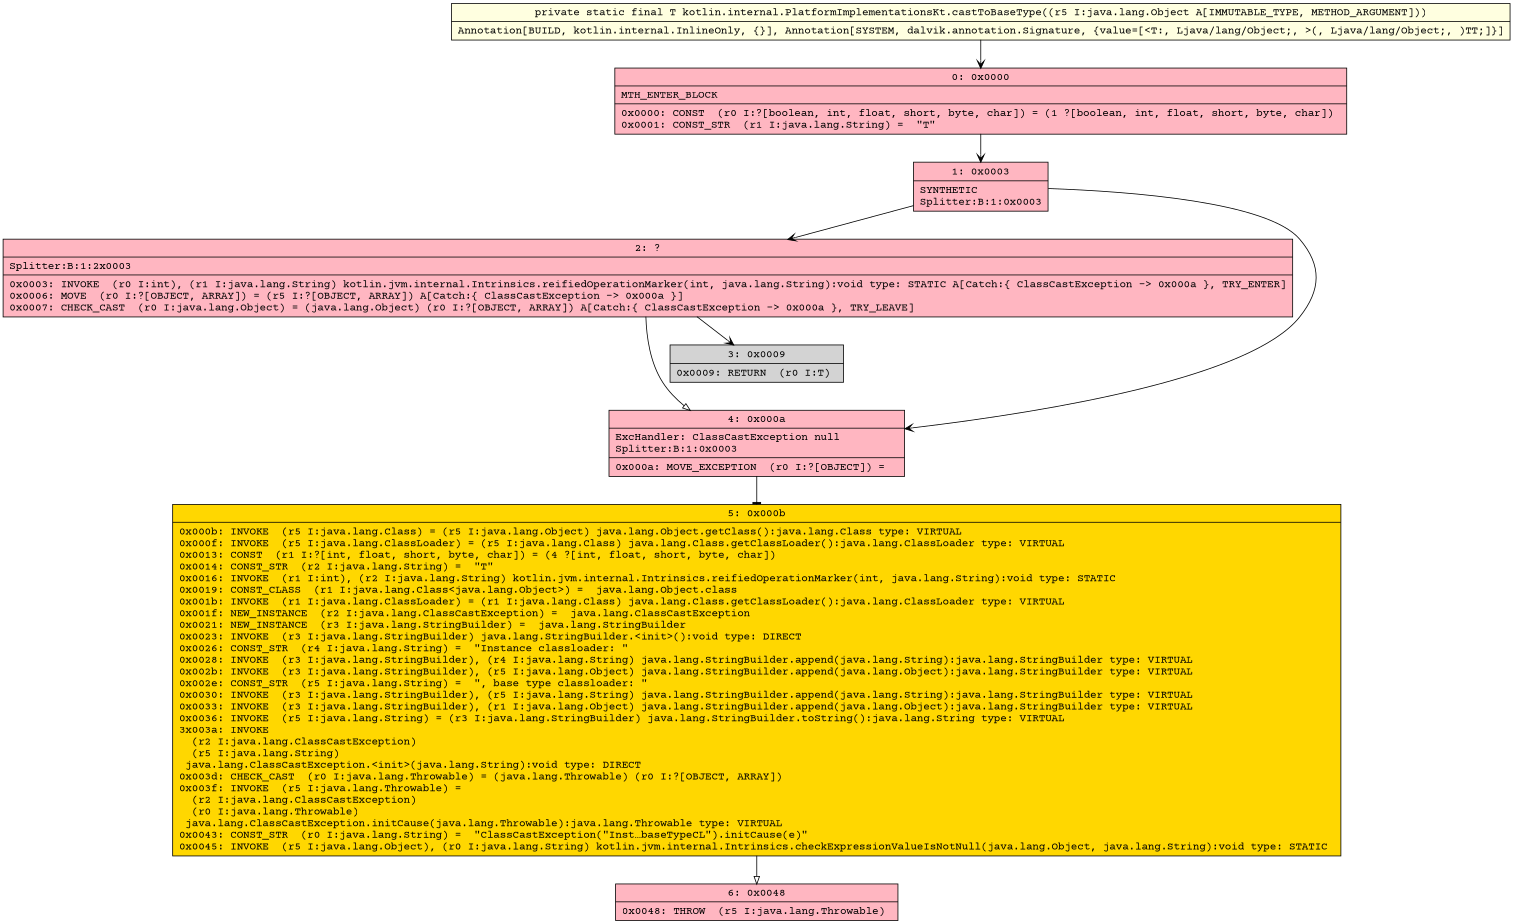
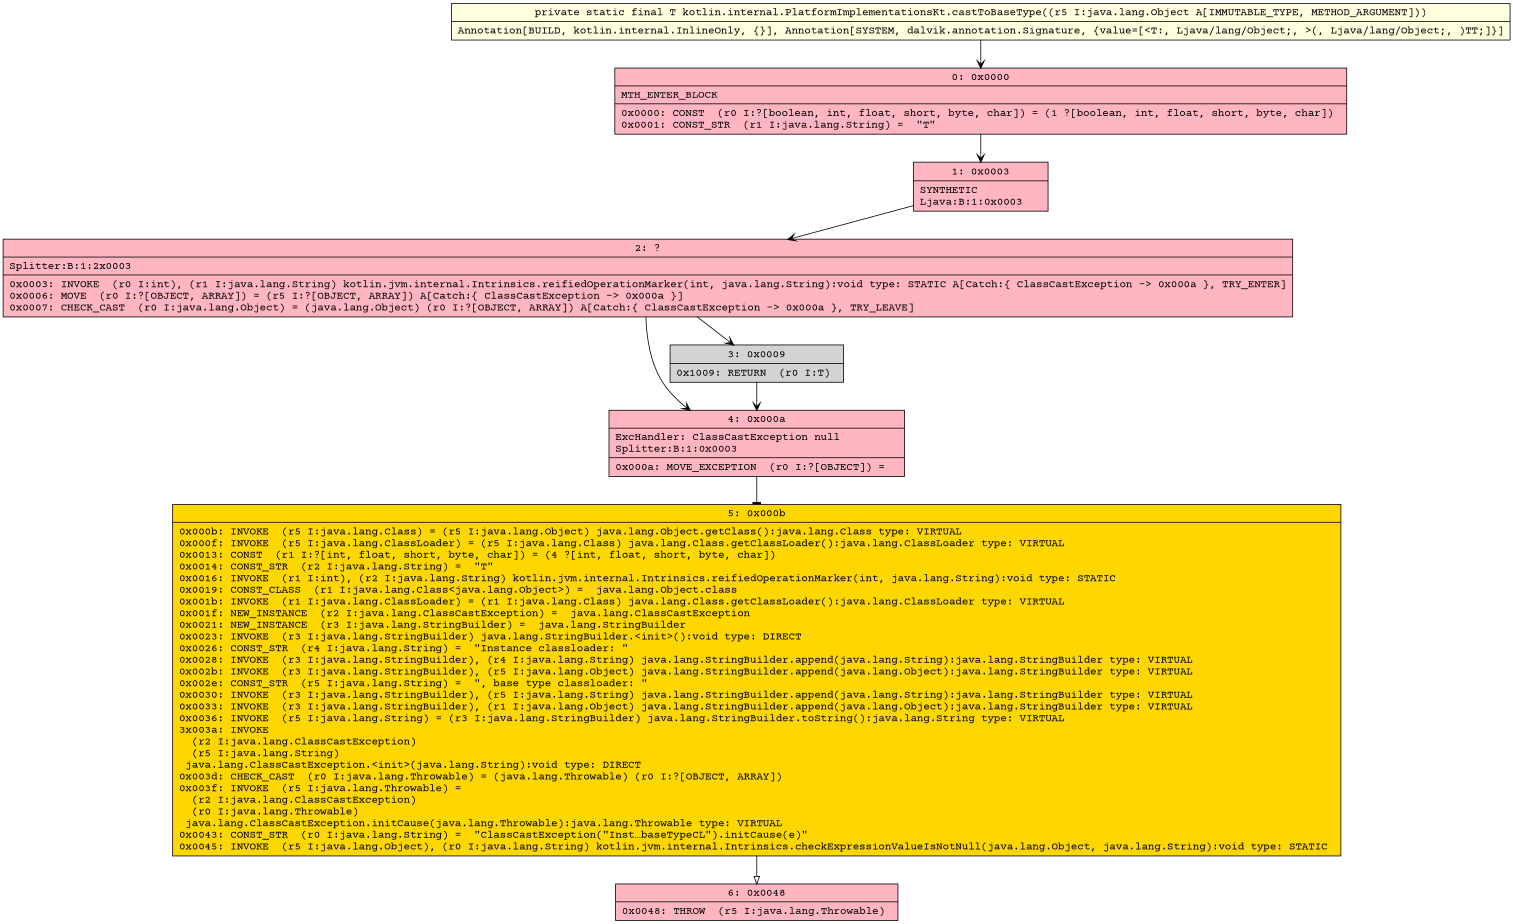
(981, 201) -> (971, 201)
(1276, 337) -> (757, 392)
(655, 366) -> (655, 366)
(757, 373) -> (757, 373)
